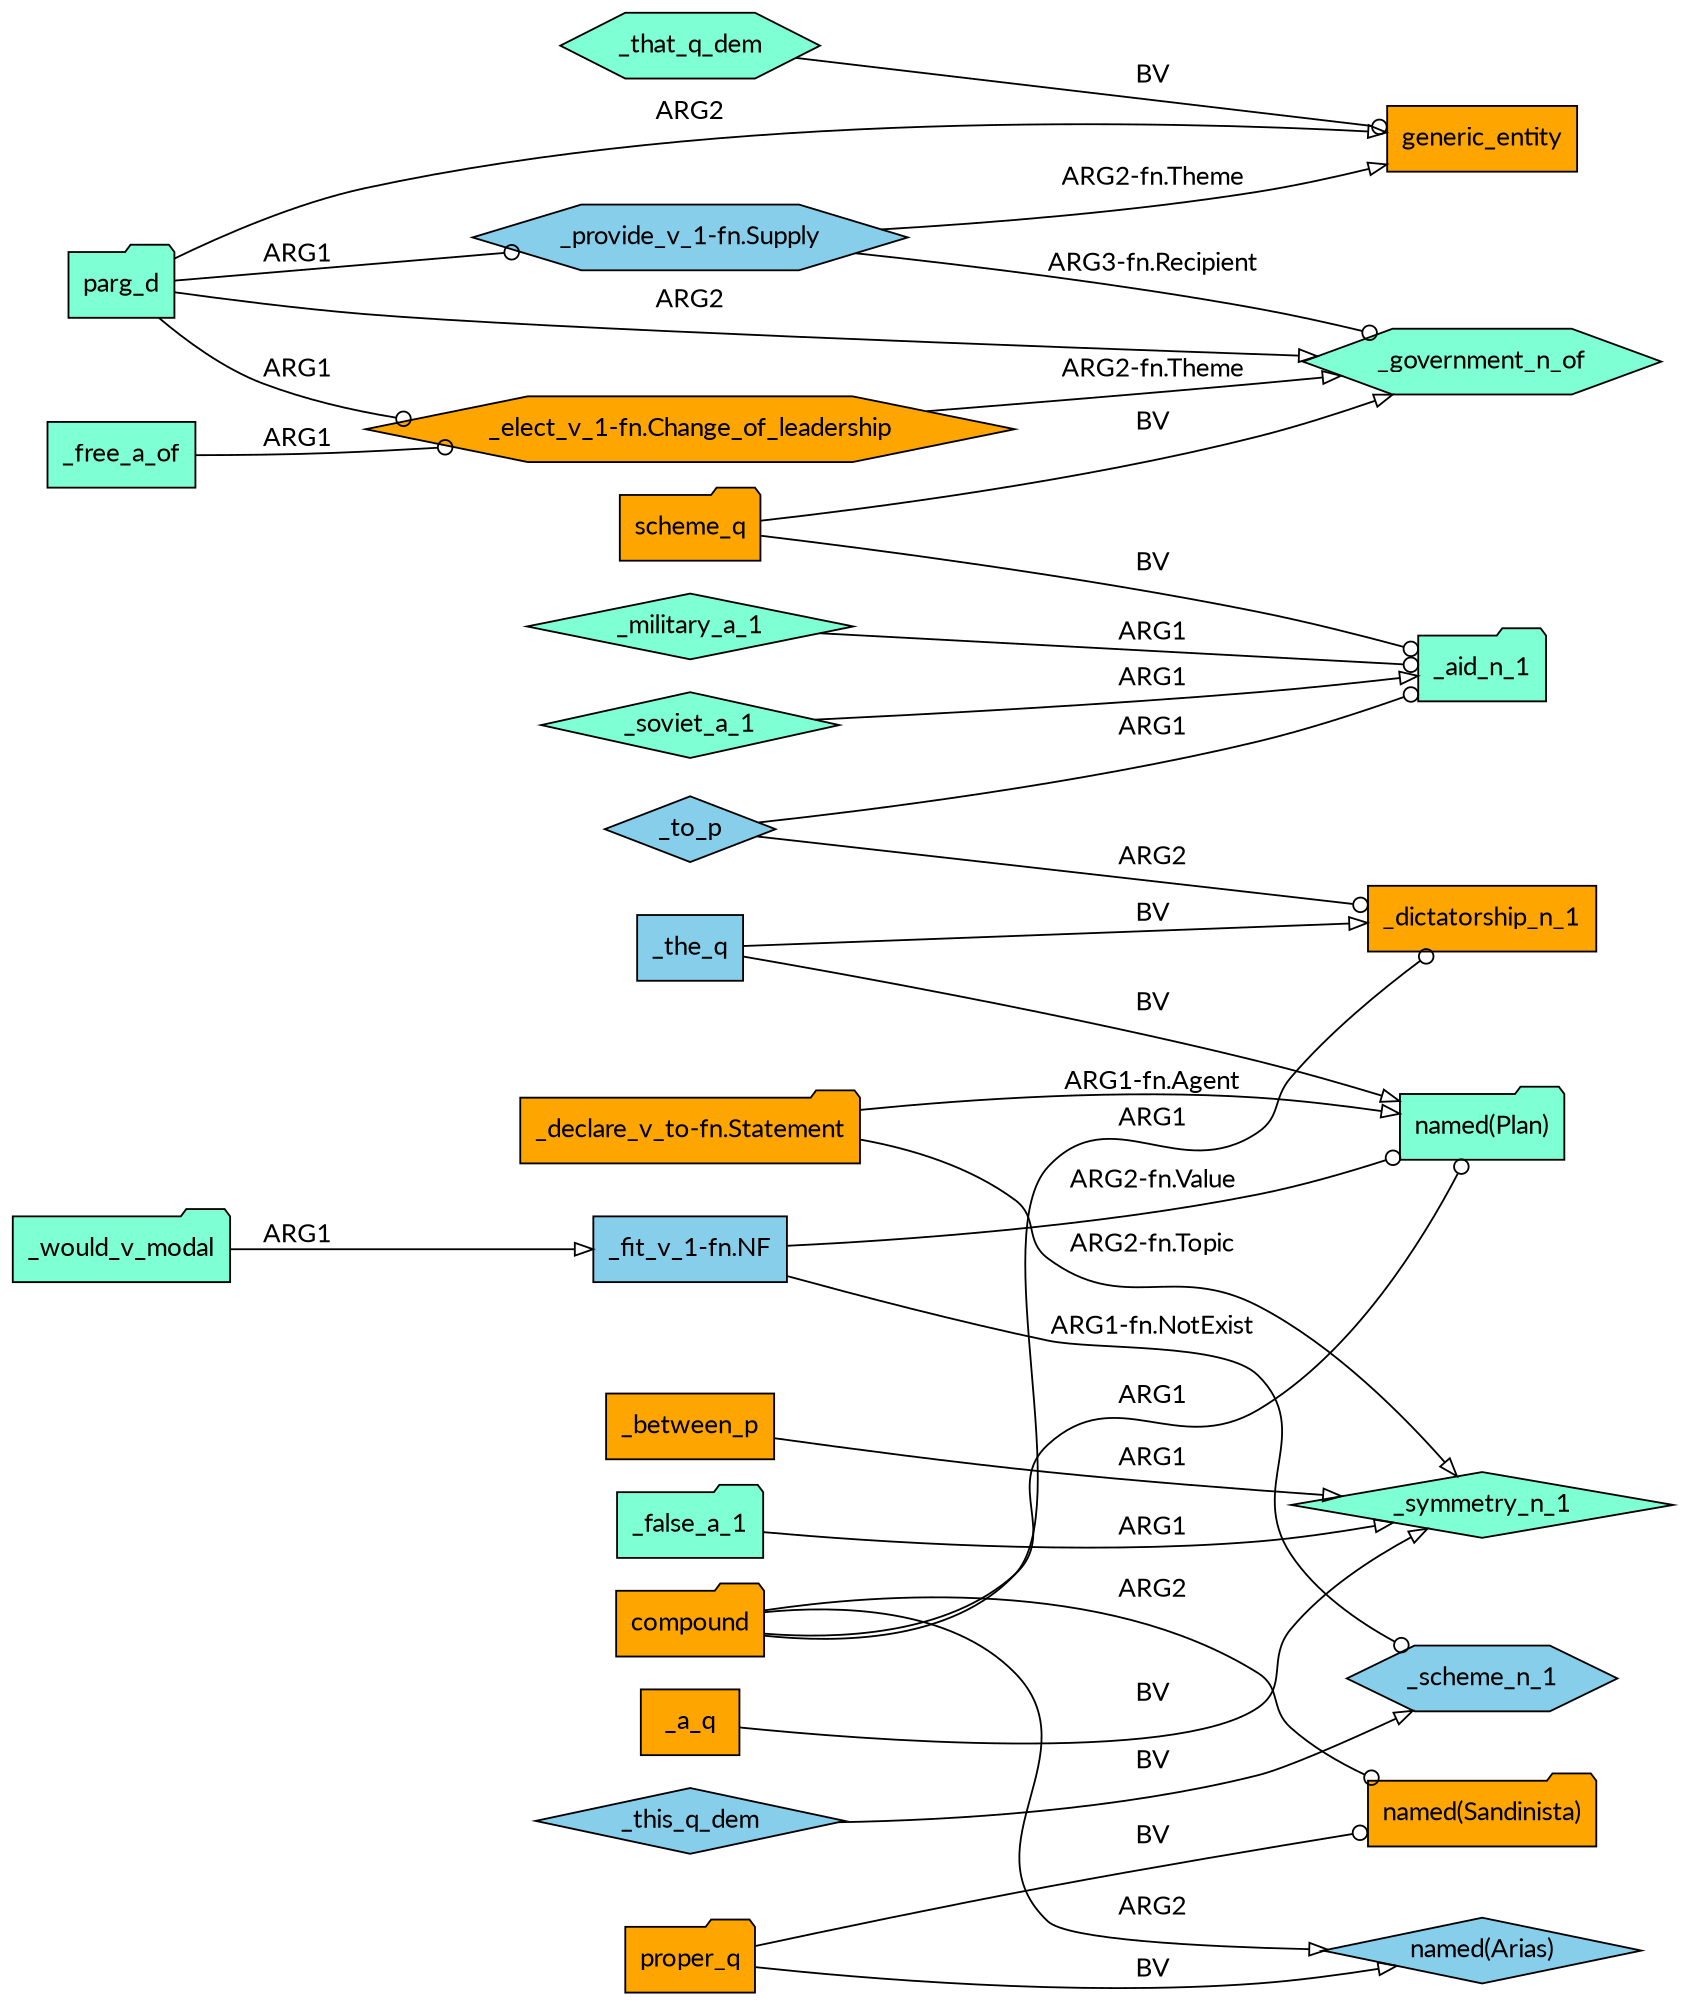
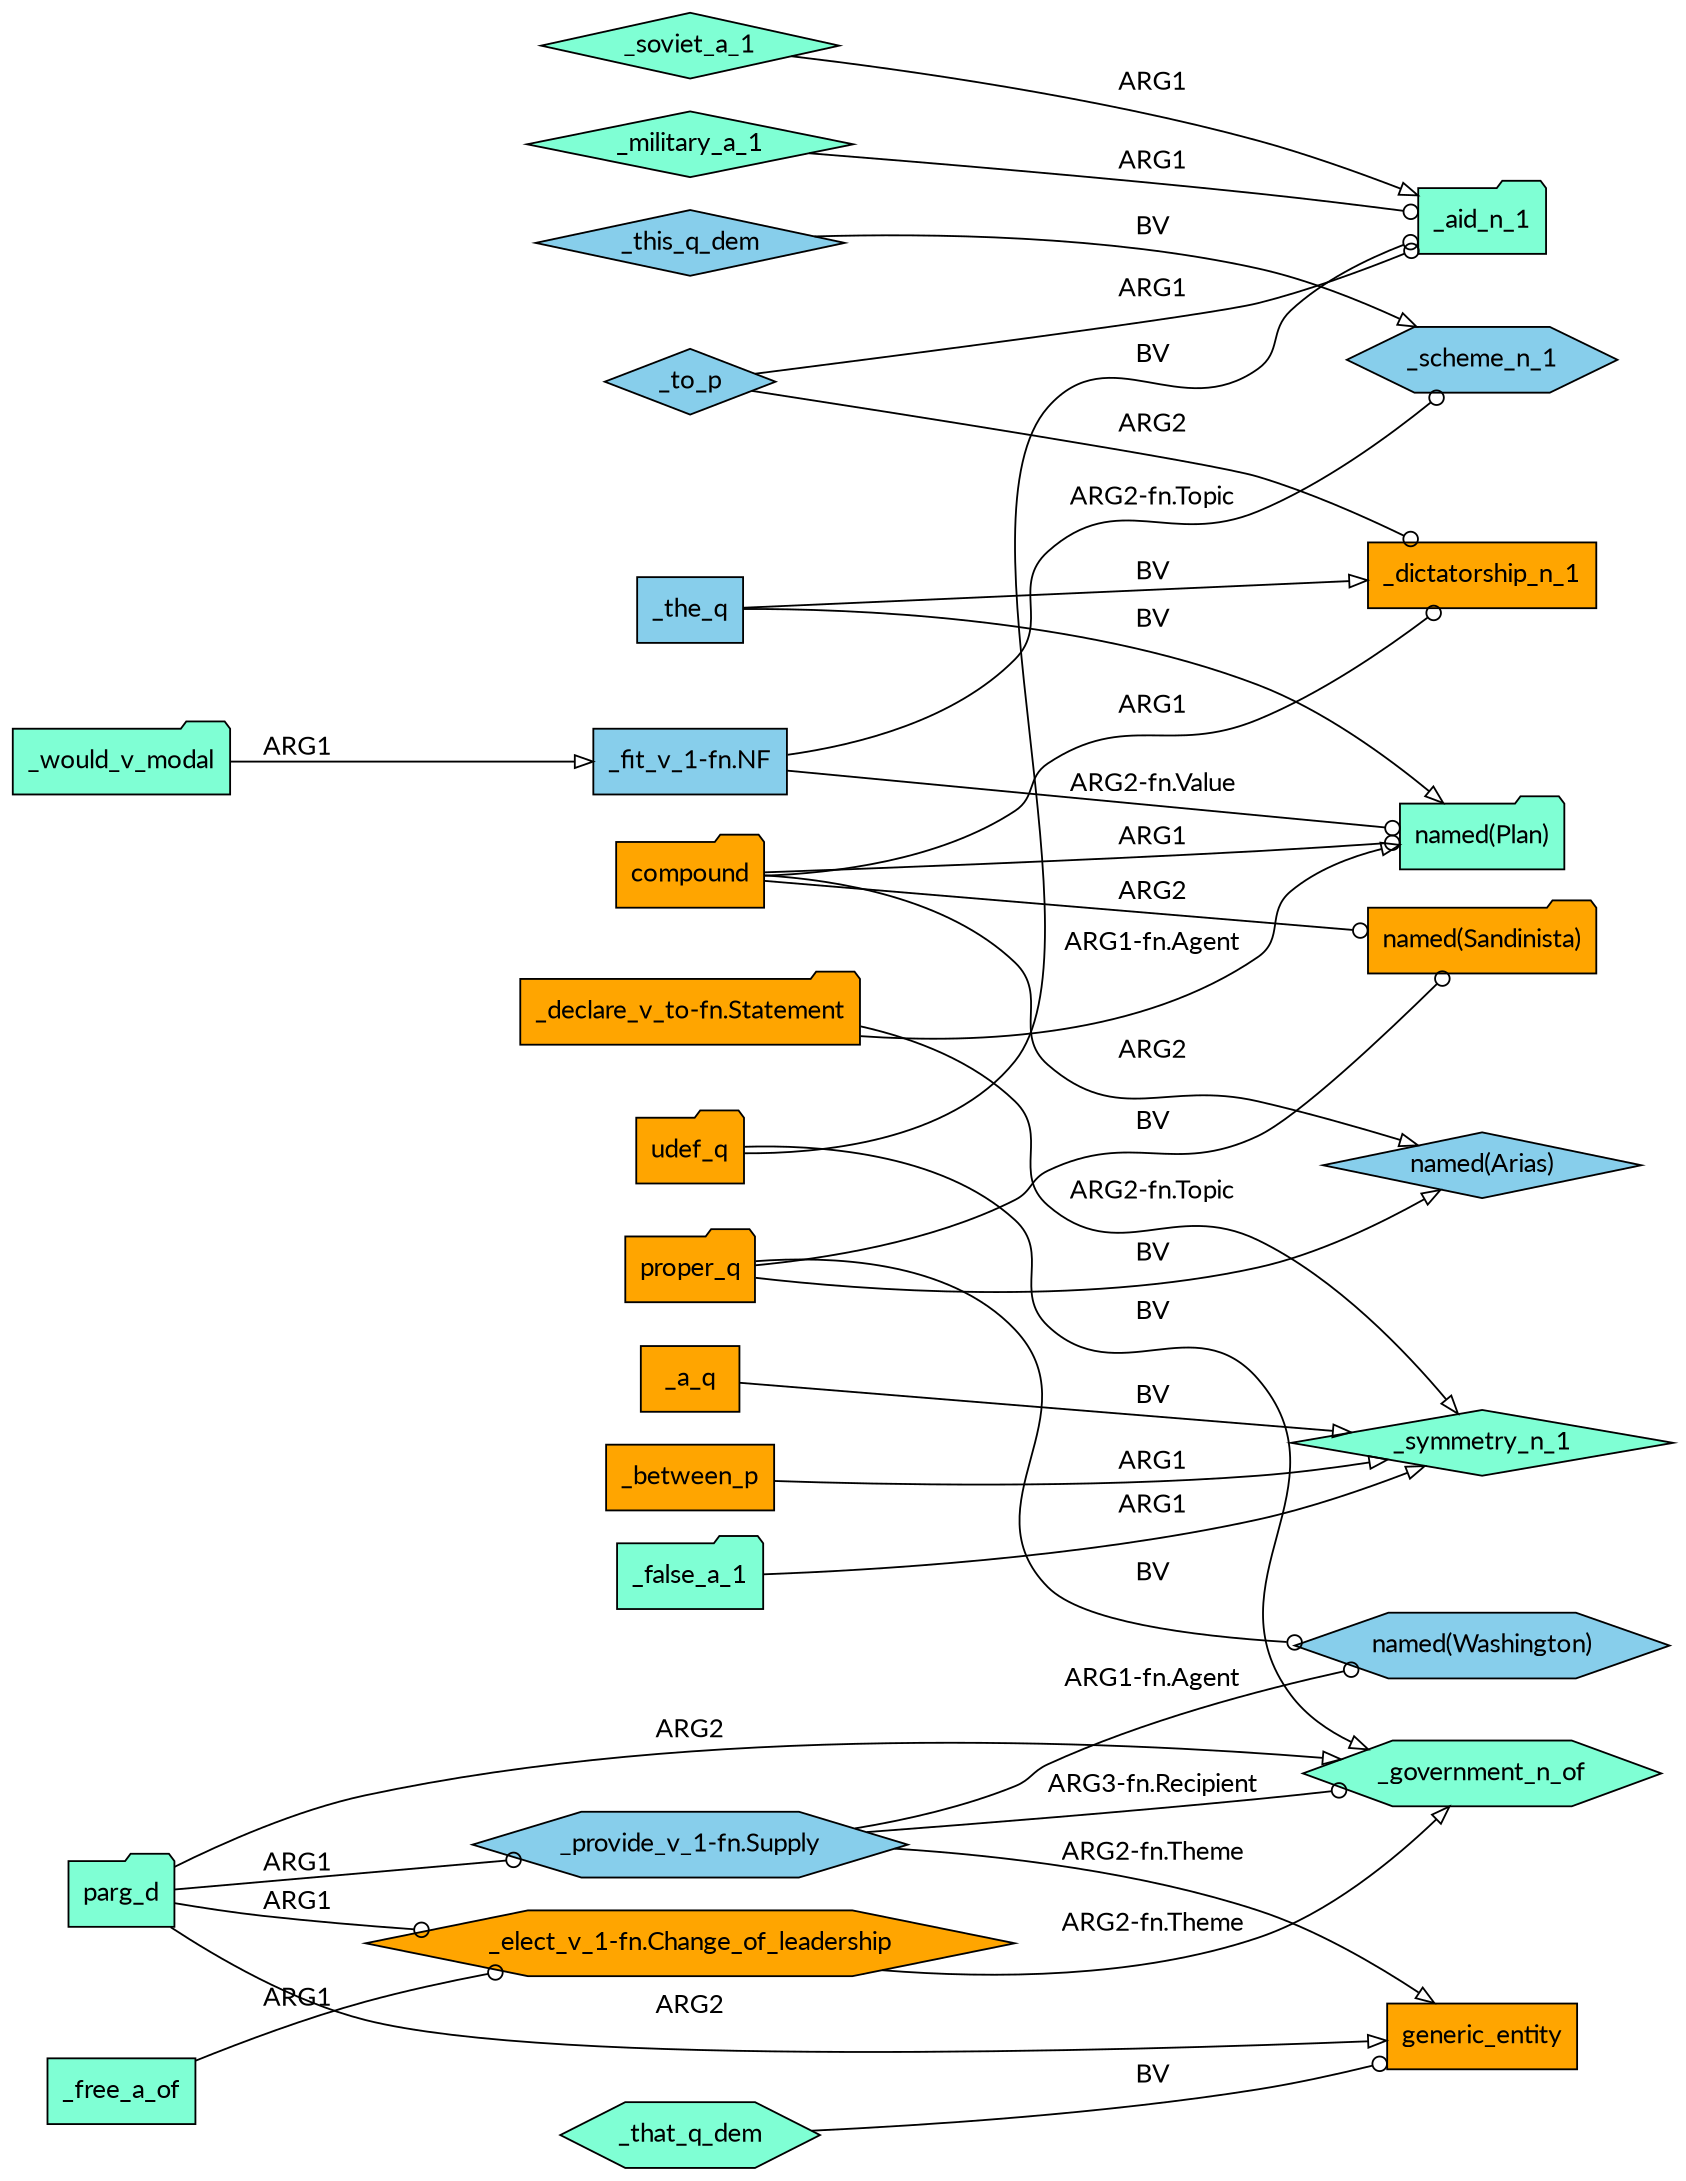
(690, 528) -> (690, 1151)
(1153, 1327) -> (1153, 498)
none -> (1482, 1646)
